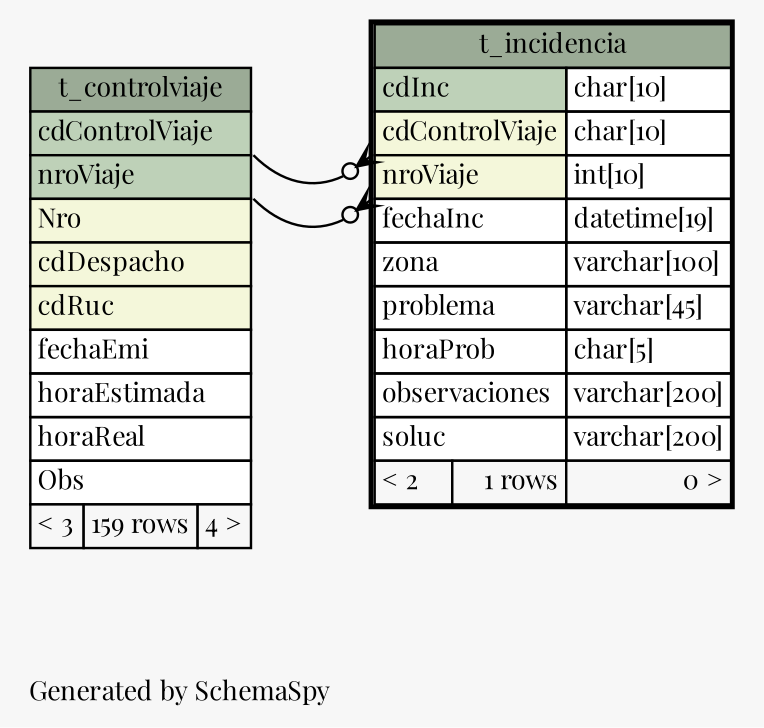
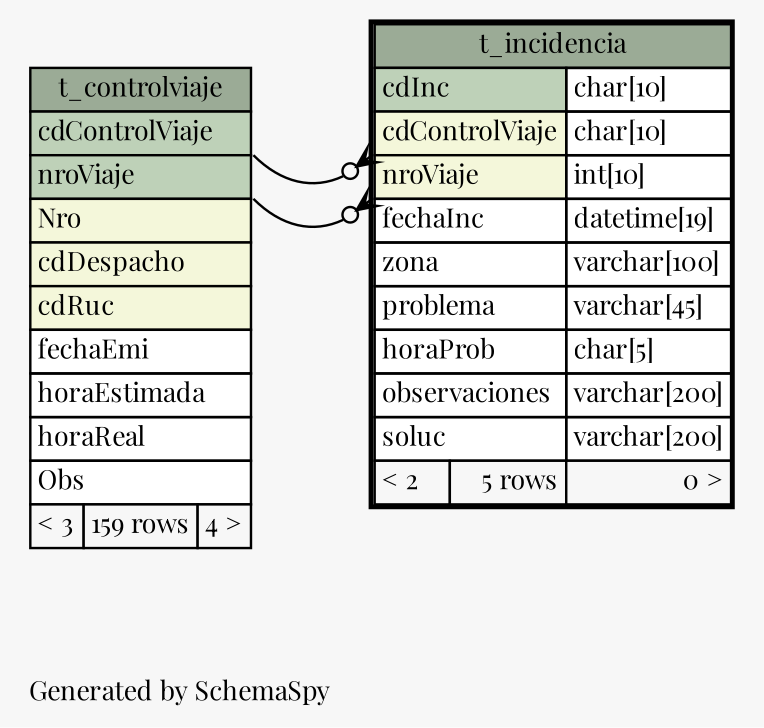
(521, 481) -> (520, 481)
